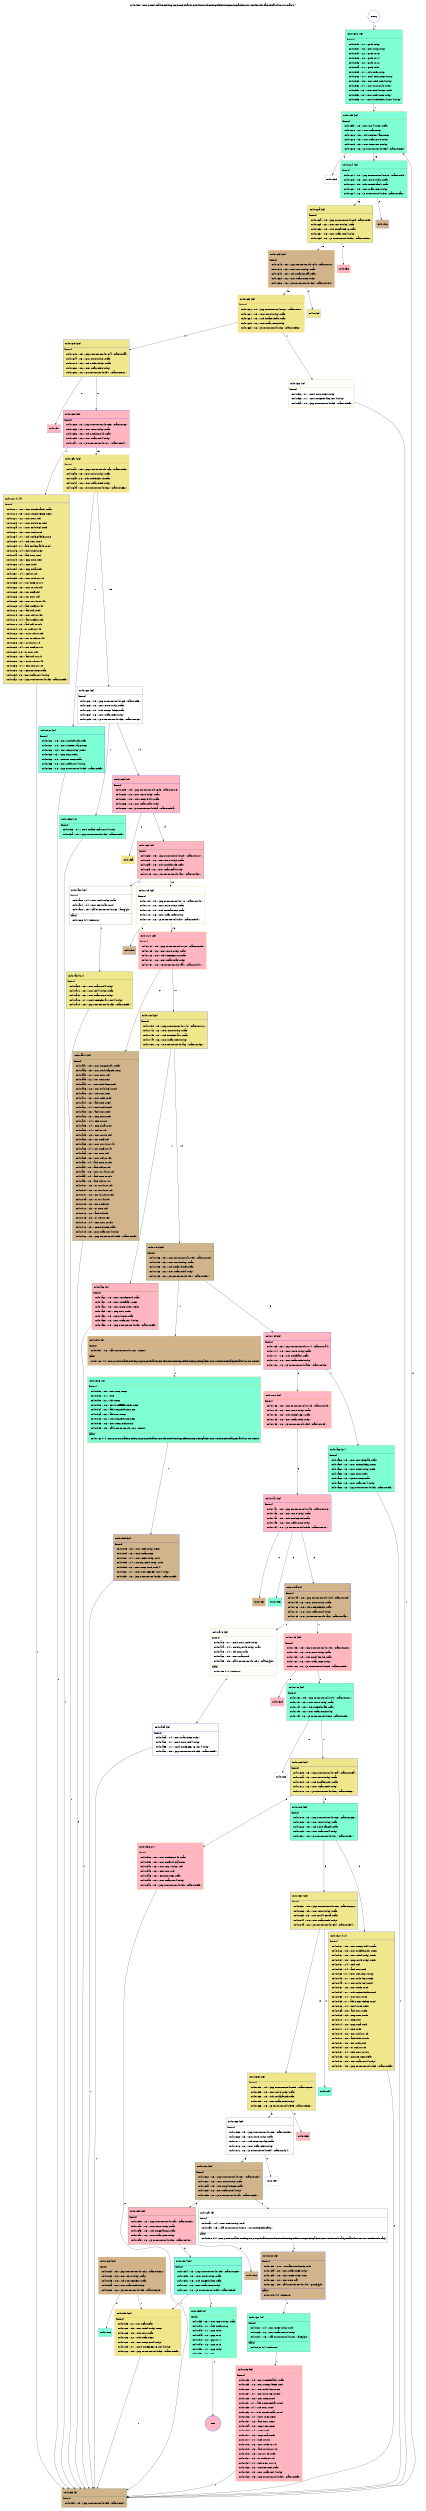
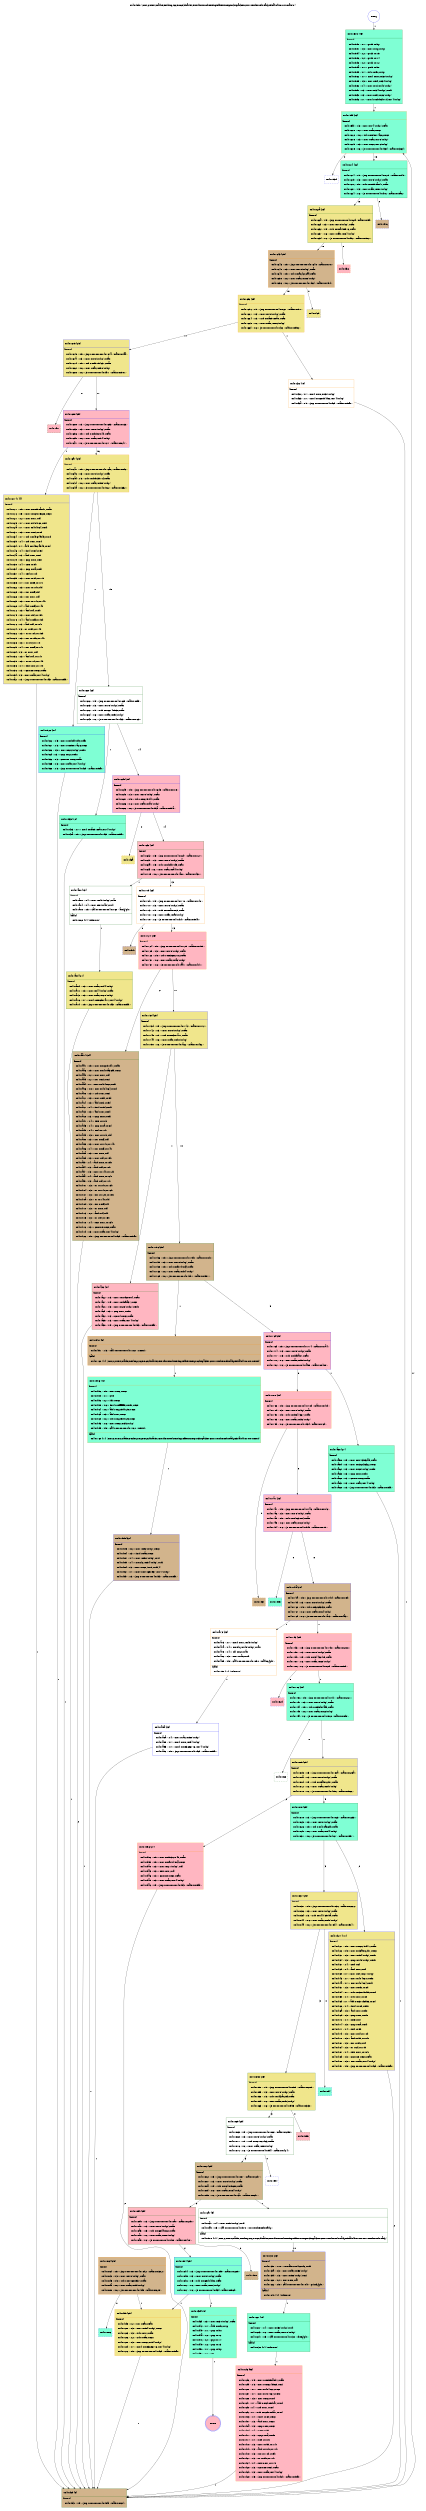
(267, 1563) -> (258, 1510)
(294, 2248) -> (294, 2248)
(213, 2423) -> (213, 2423)
